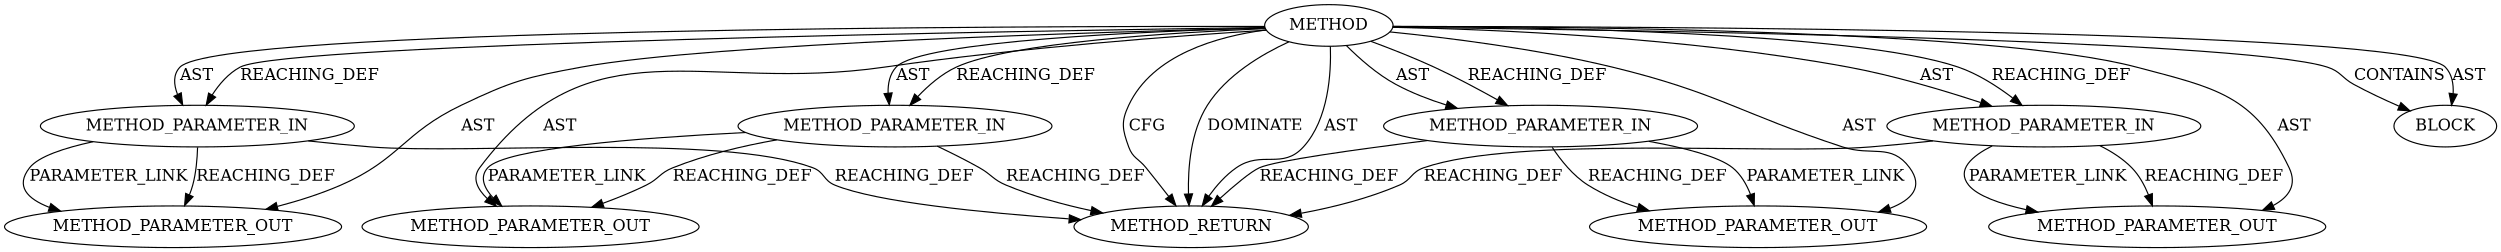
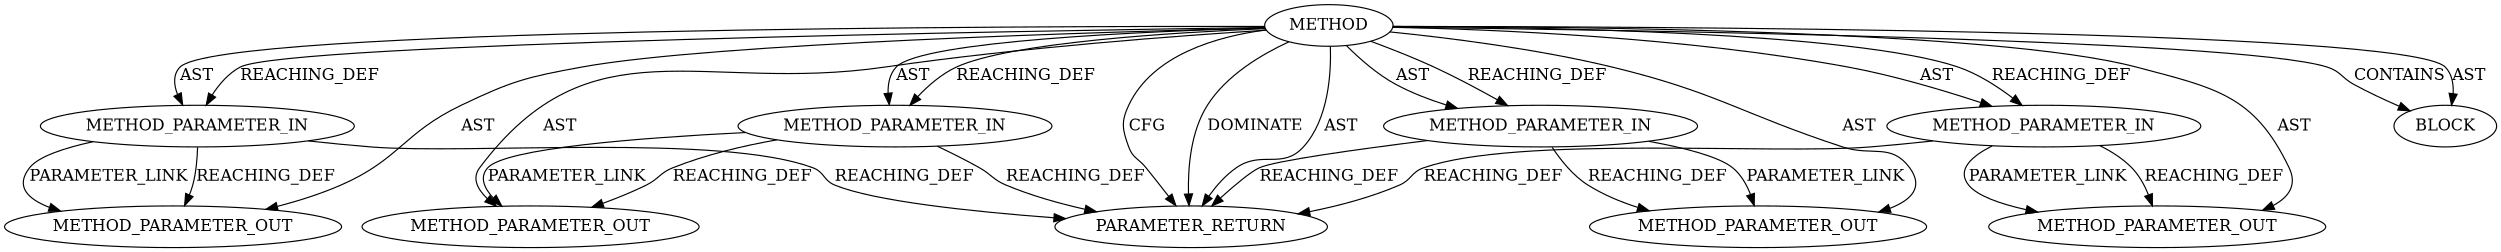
(1191, 227) -> (1191, 227)
